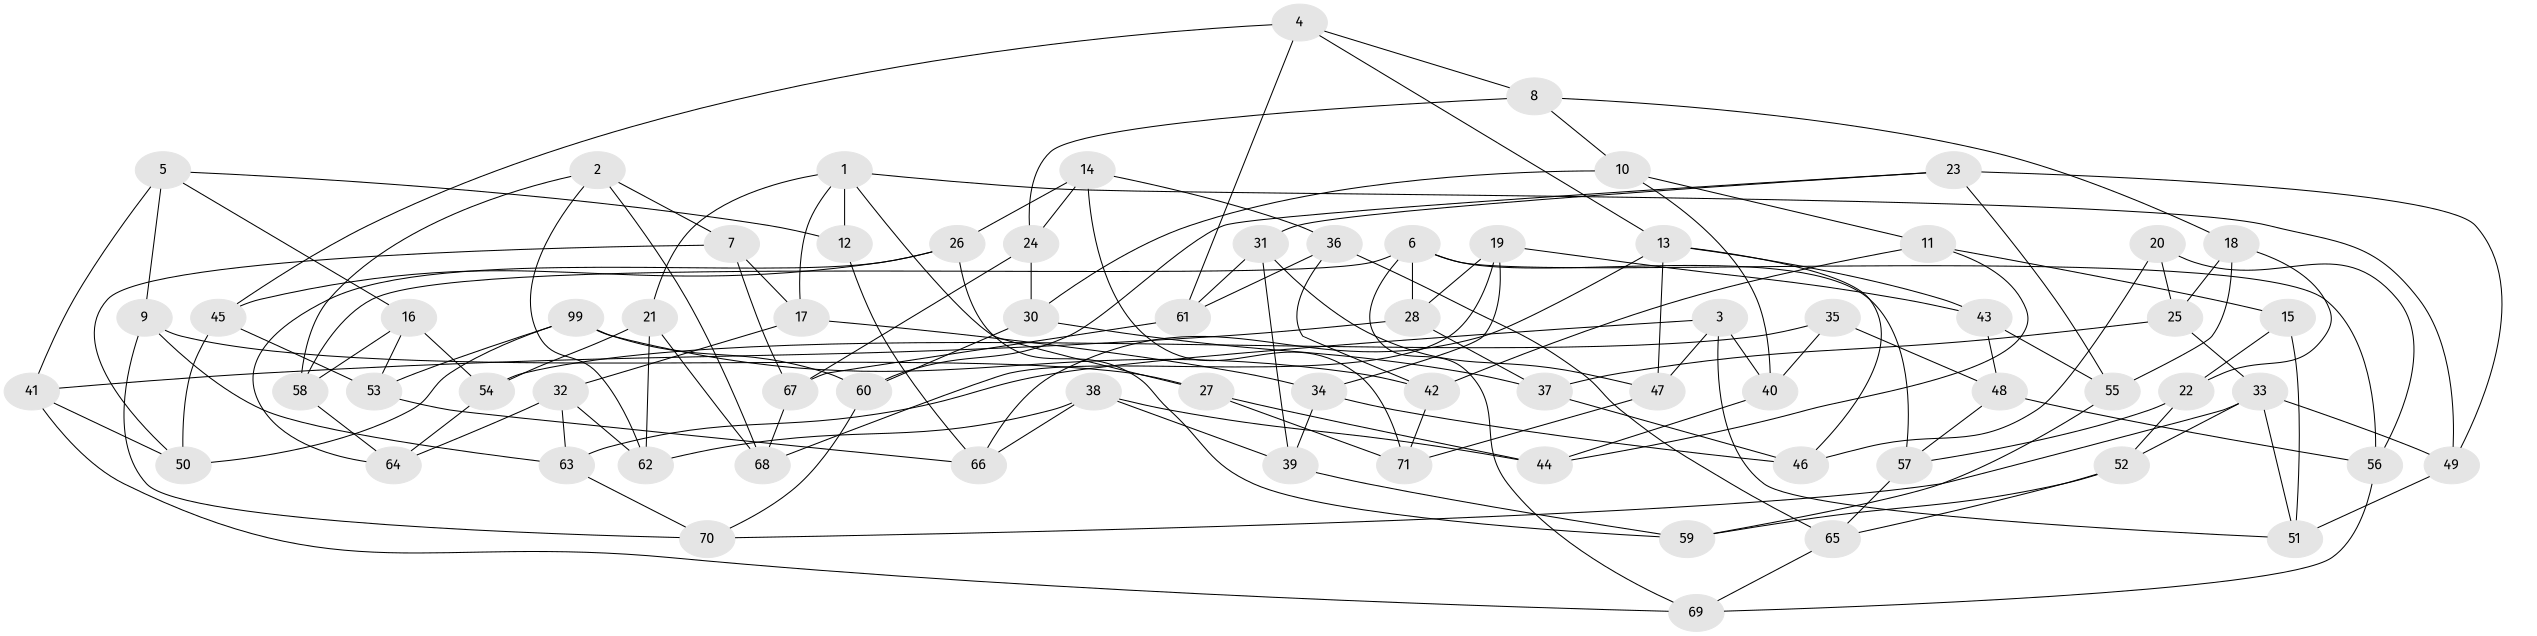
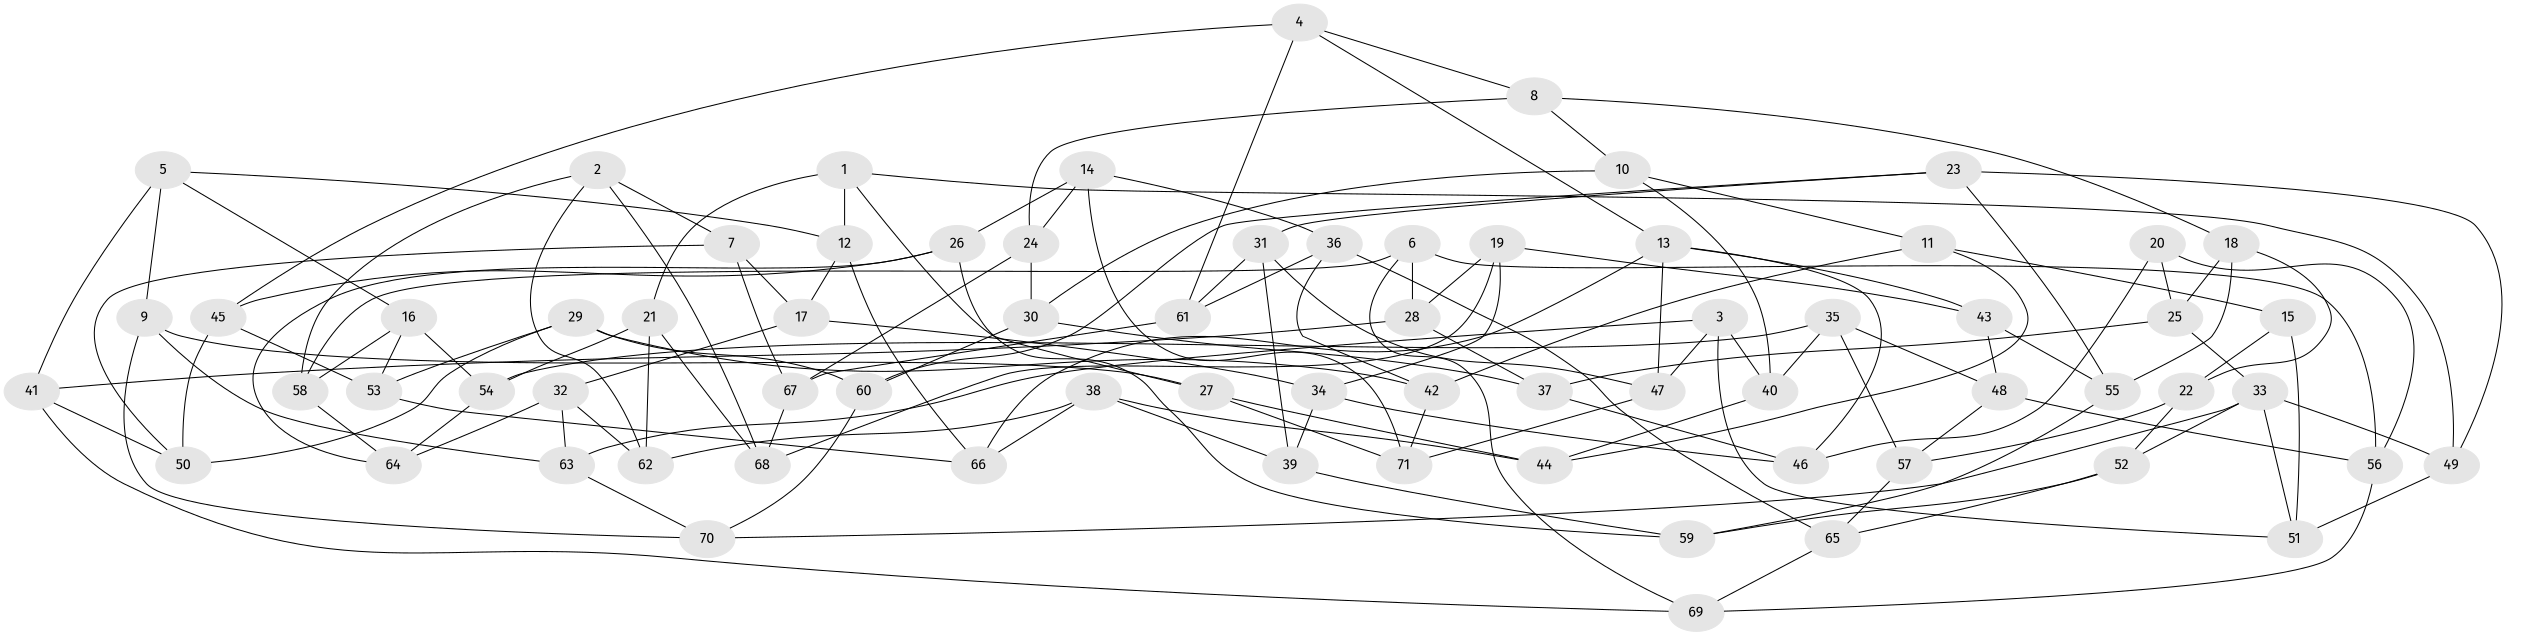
(804, 239) -> (823, 281)
(1733, 266) -> (1874, 403)
(576, 318) -> (576, 318)
